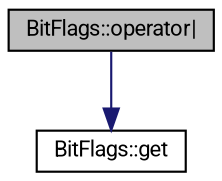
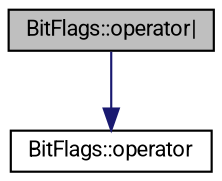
(111, 151) -> (111, 151)
